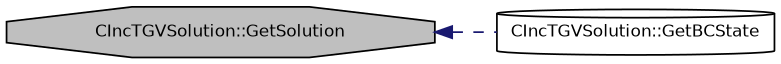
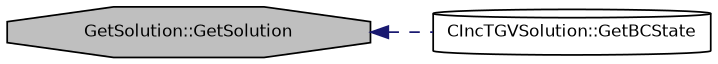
(221, 32) -> (189, 32)
